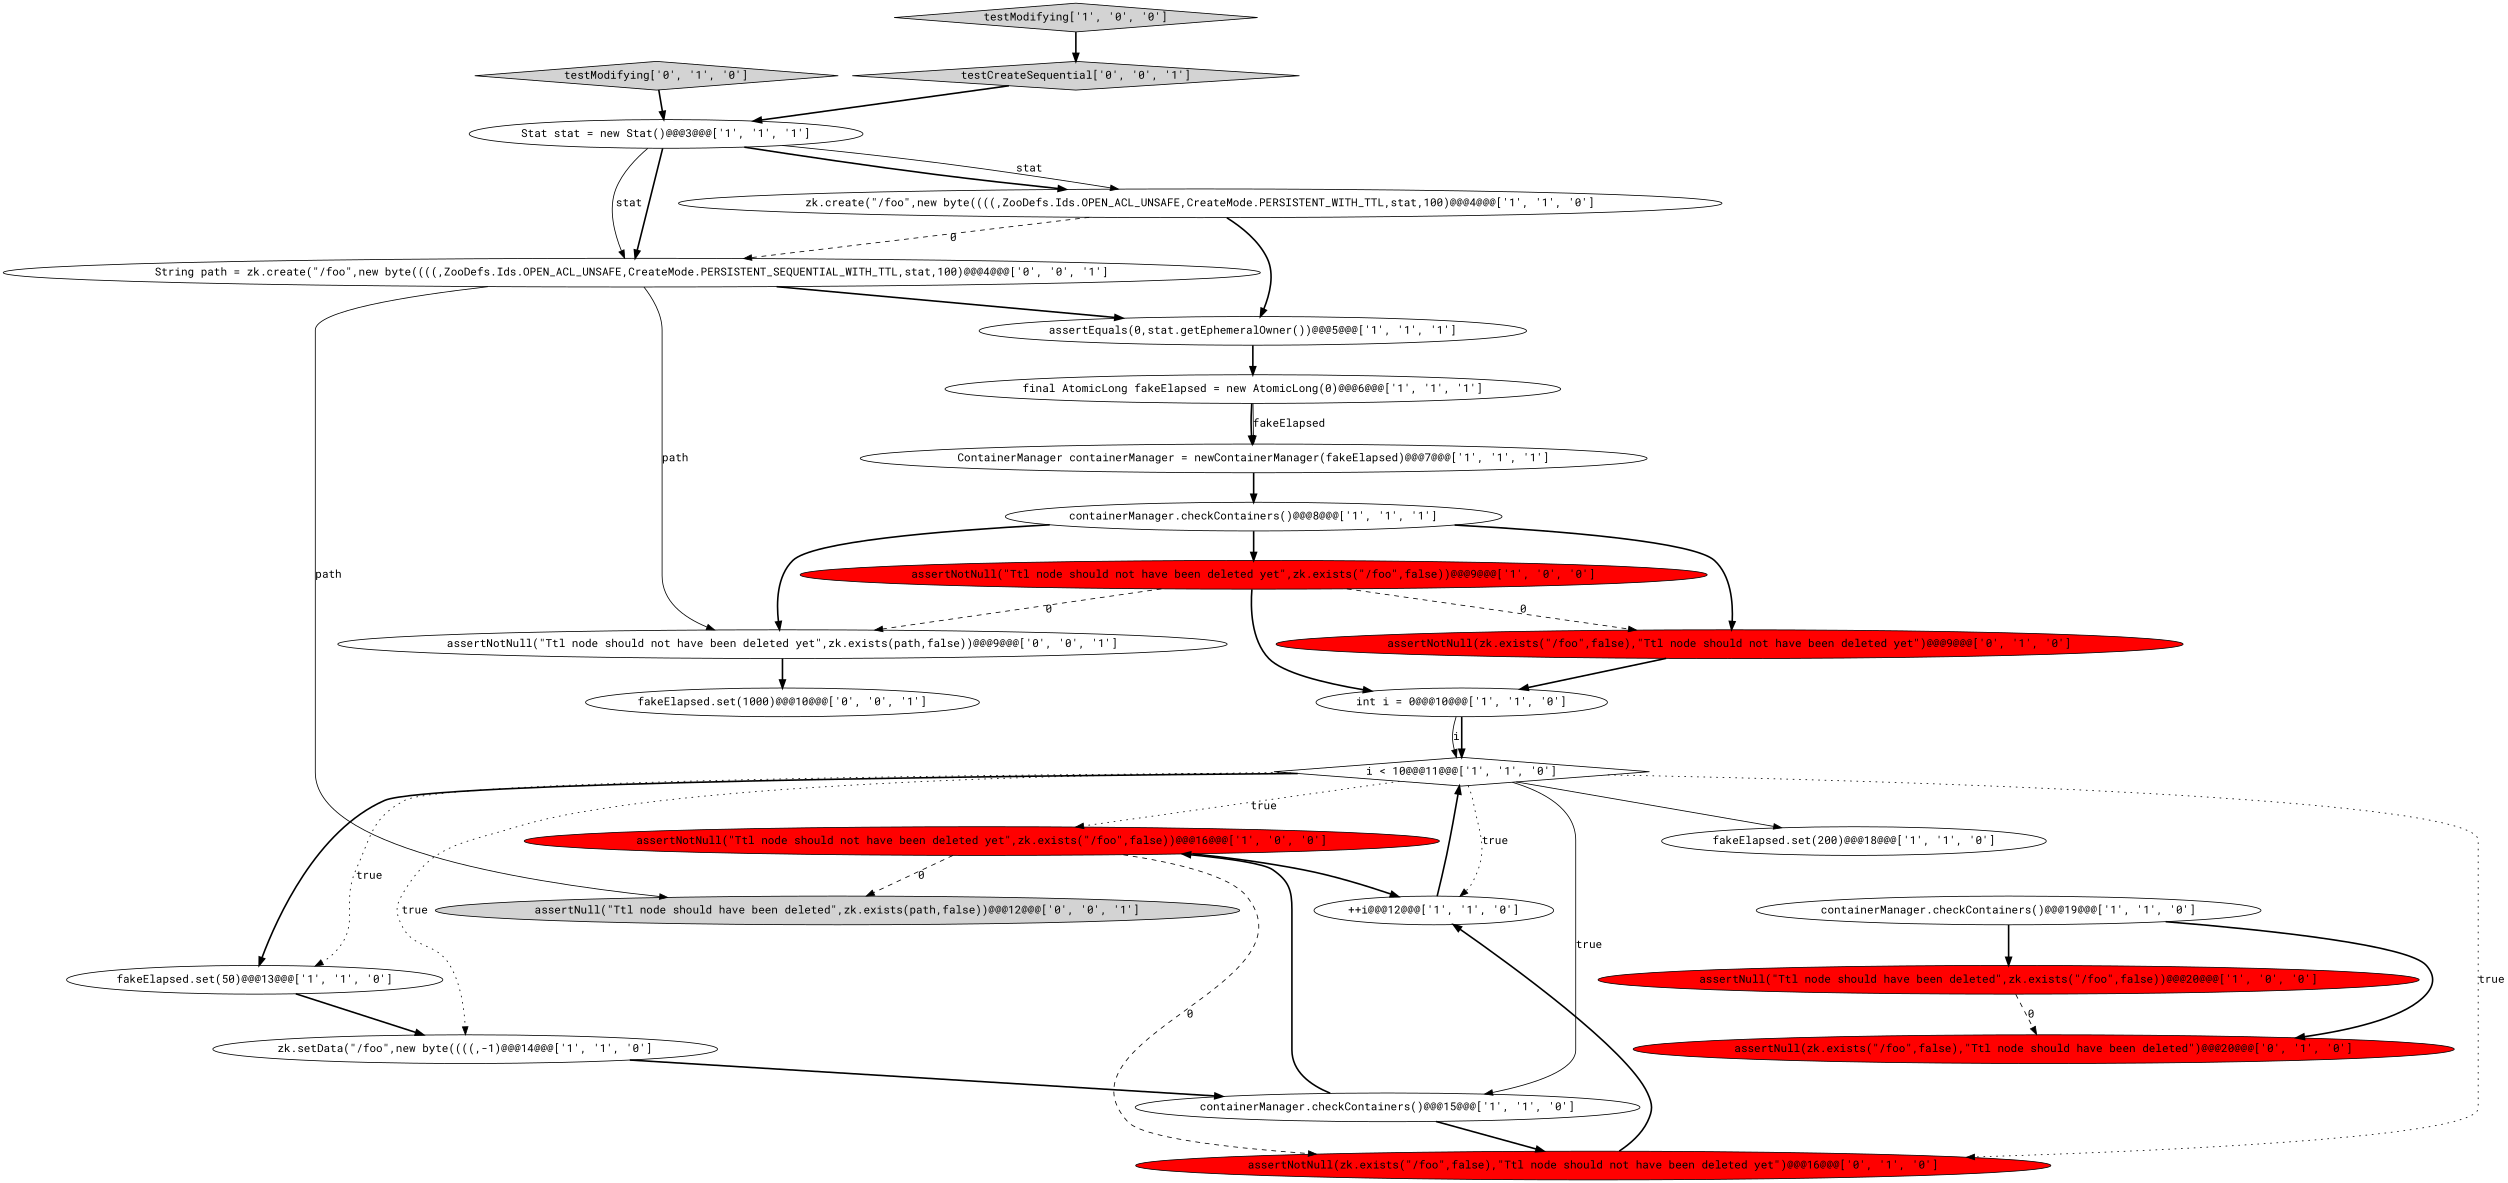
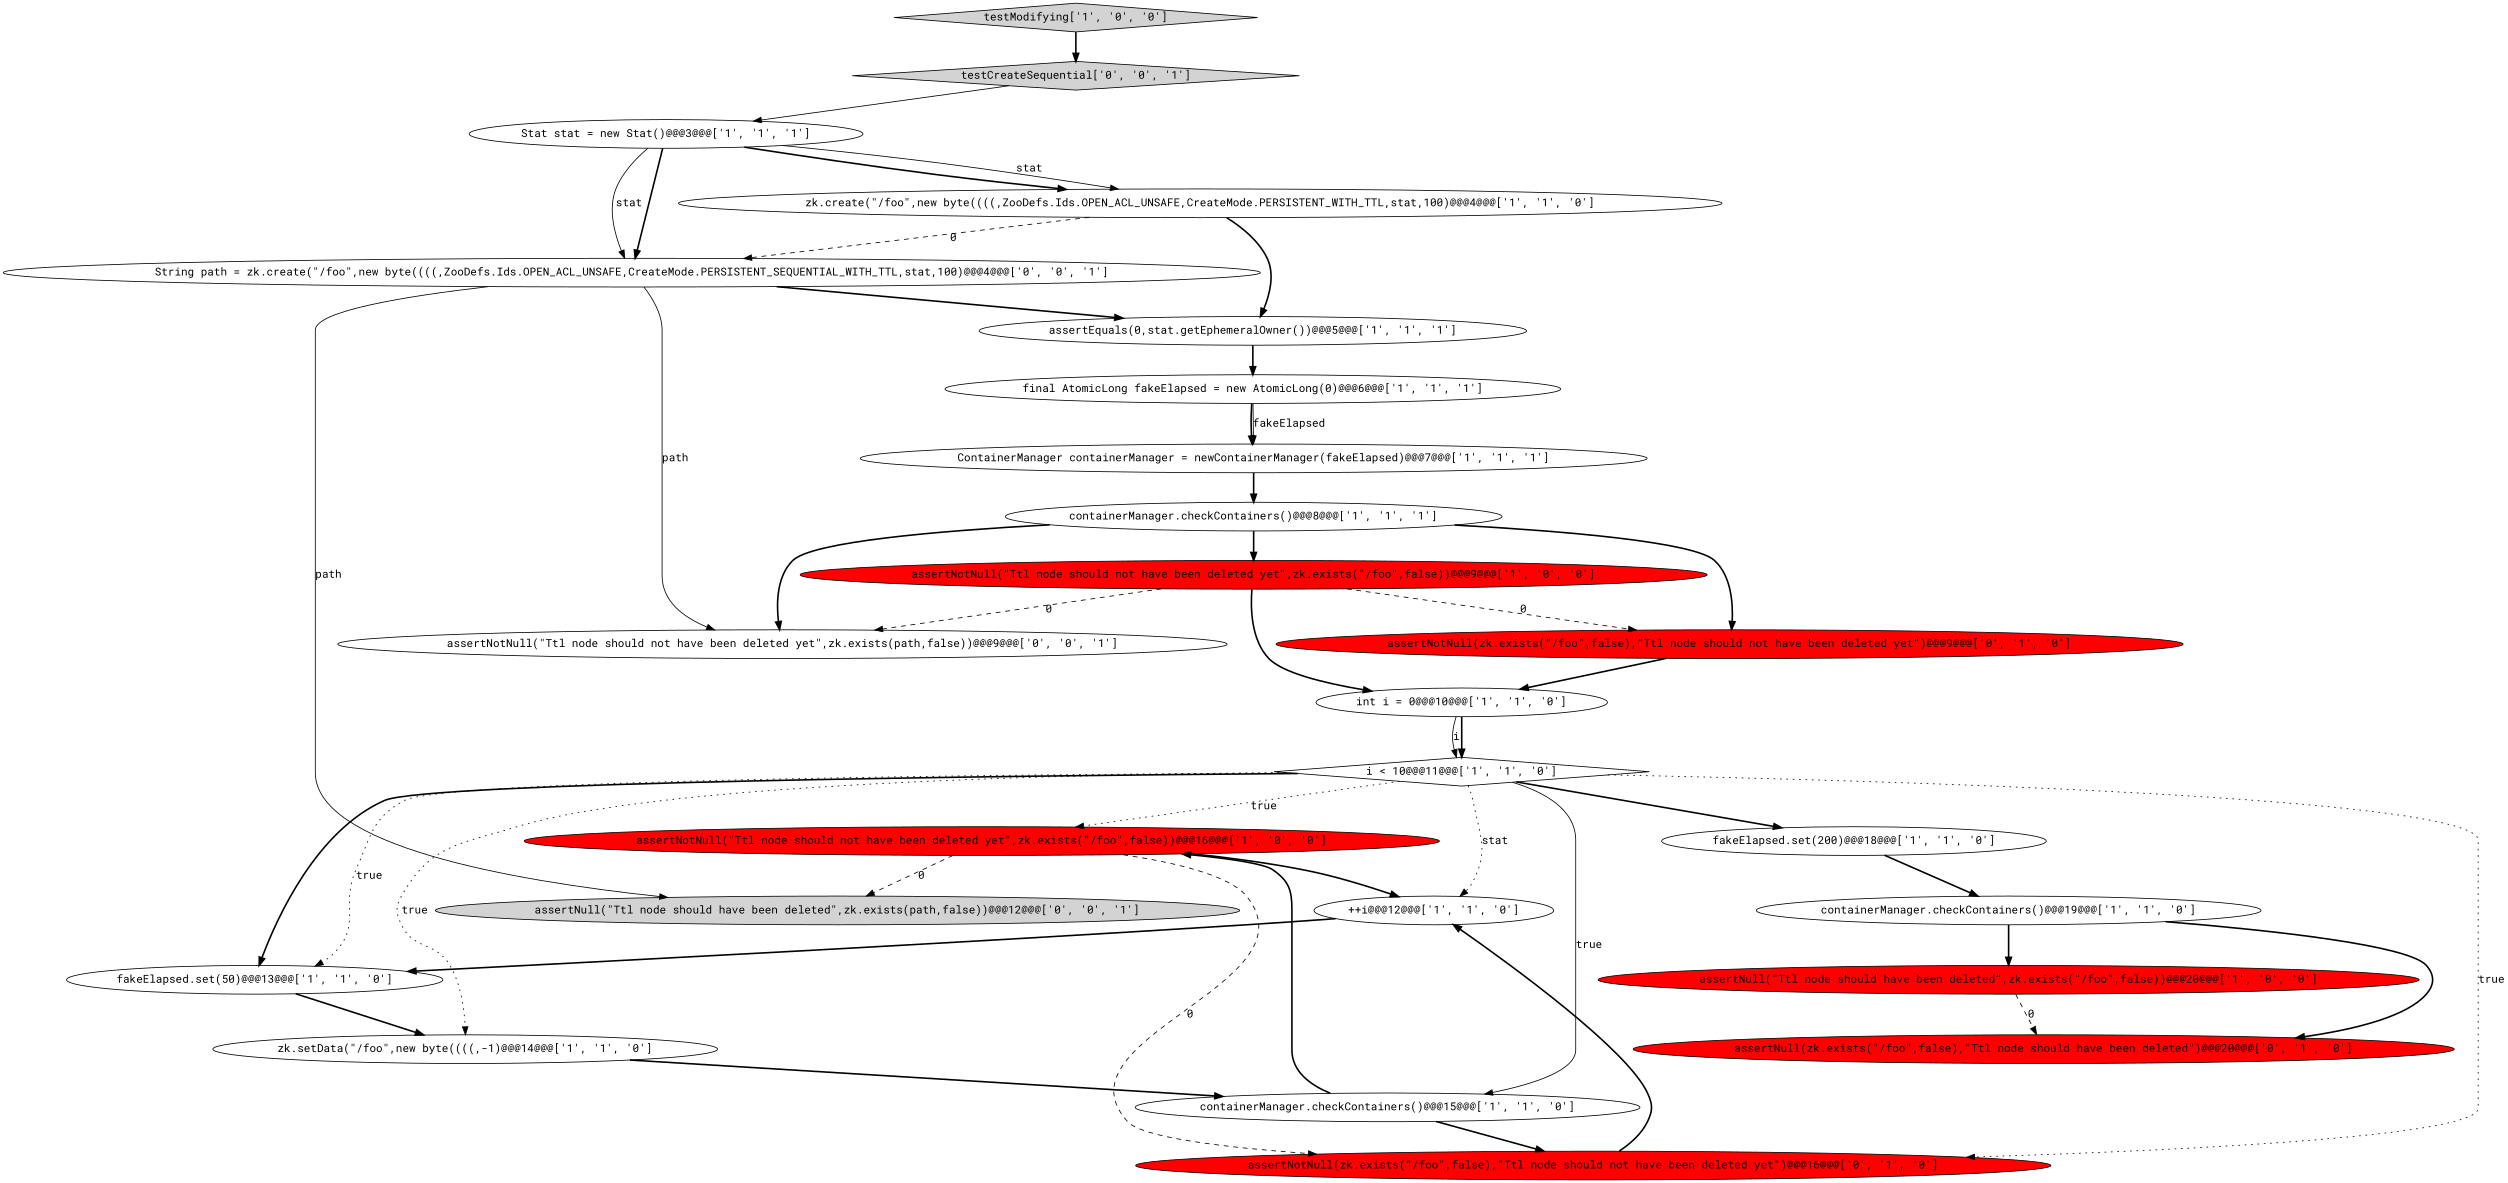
(657, 76) -> none
(885, 103) -> (885, 103)
(782, 702) -> none
(1645, 804) -> (1645, 804)
(1495, 841) -> (1495, 841)
(1449, 845) -> (876, 947)
none -> (1927, 874)
